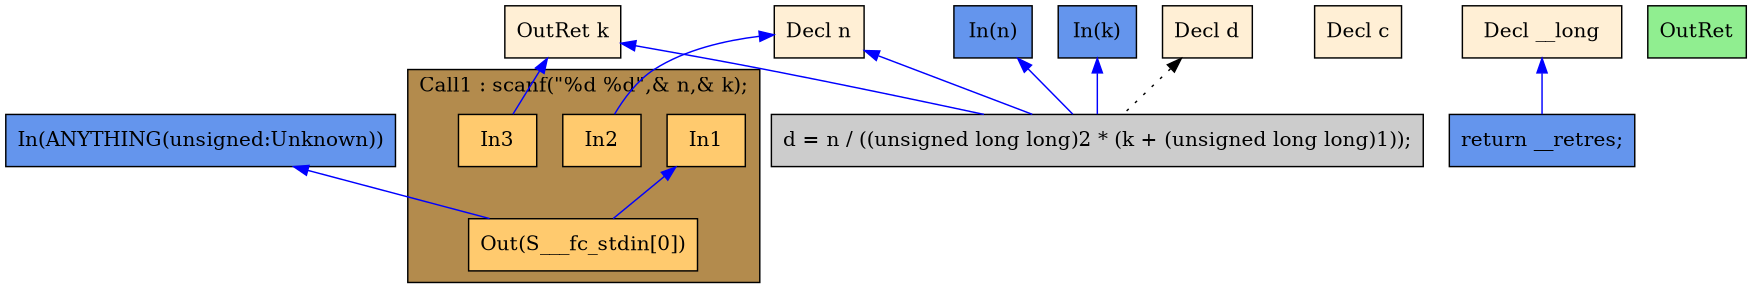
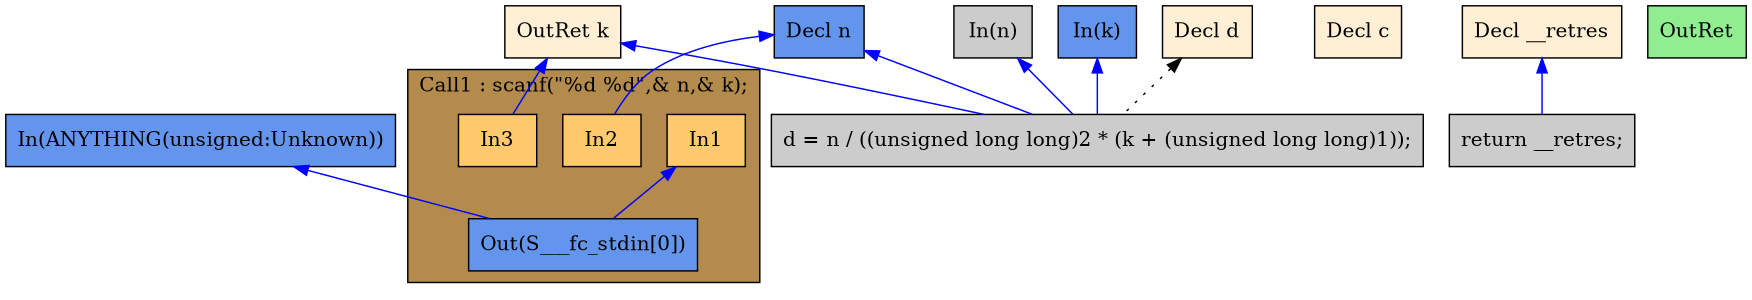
(819, 32) -> (819, 32)
(993, 32) -> (993, 32)
(1542, 32) -> (1542, 32)
(1542, 141) -> (1542, 141)
(583, 245) -> (583, 245)
